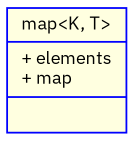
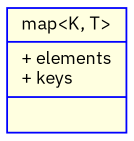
(47, 78) -> (47, 78)
